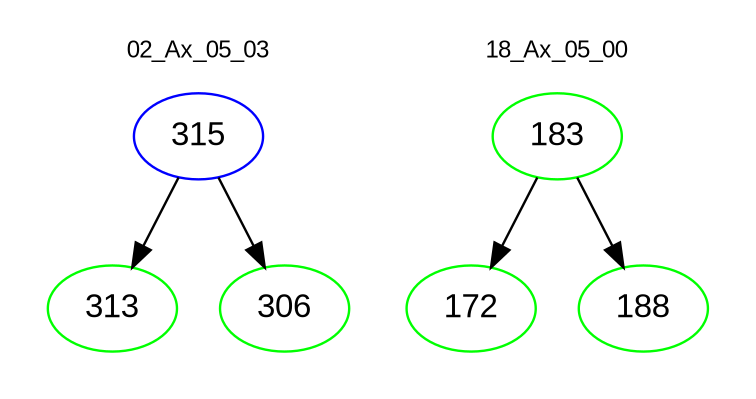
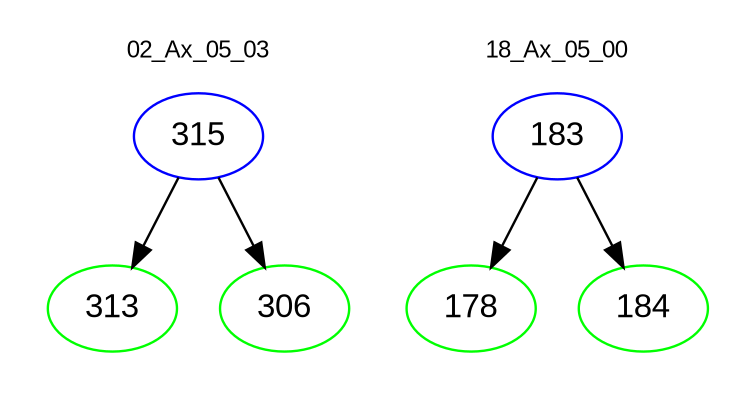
(557, 136) -> (557, 136)
(471, 309) -> (471, 309)
(643, 309) -> (643, 309)
